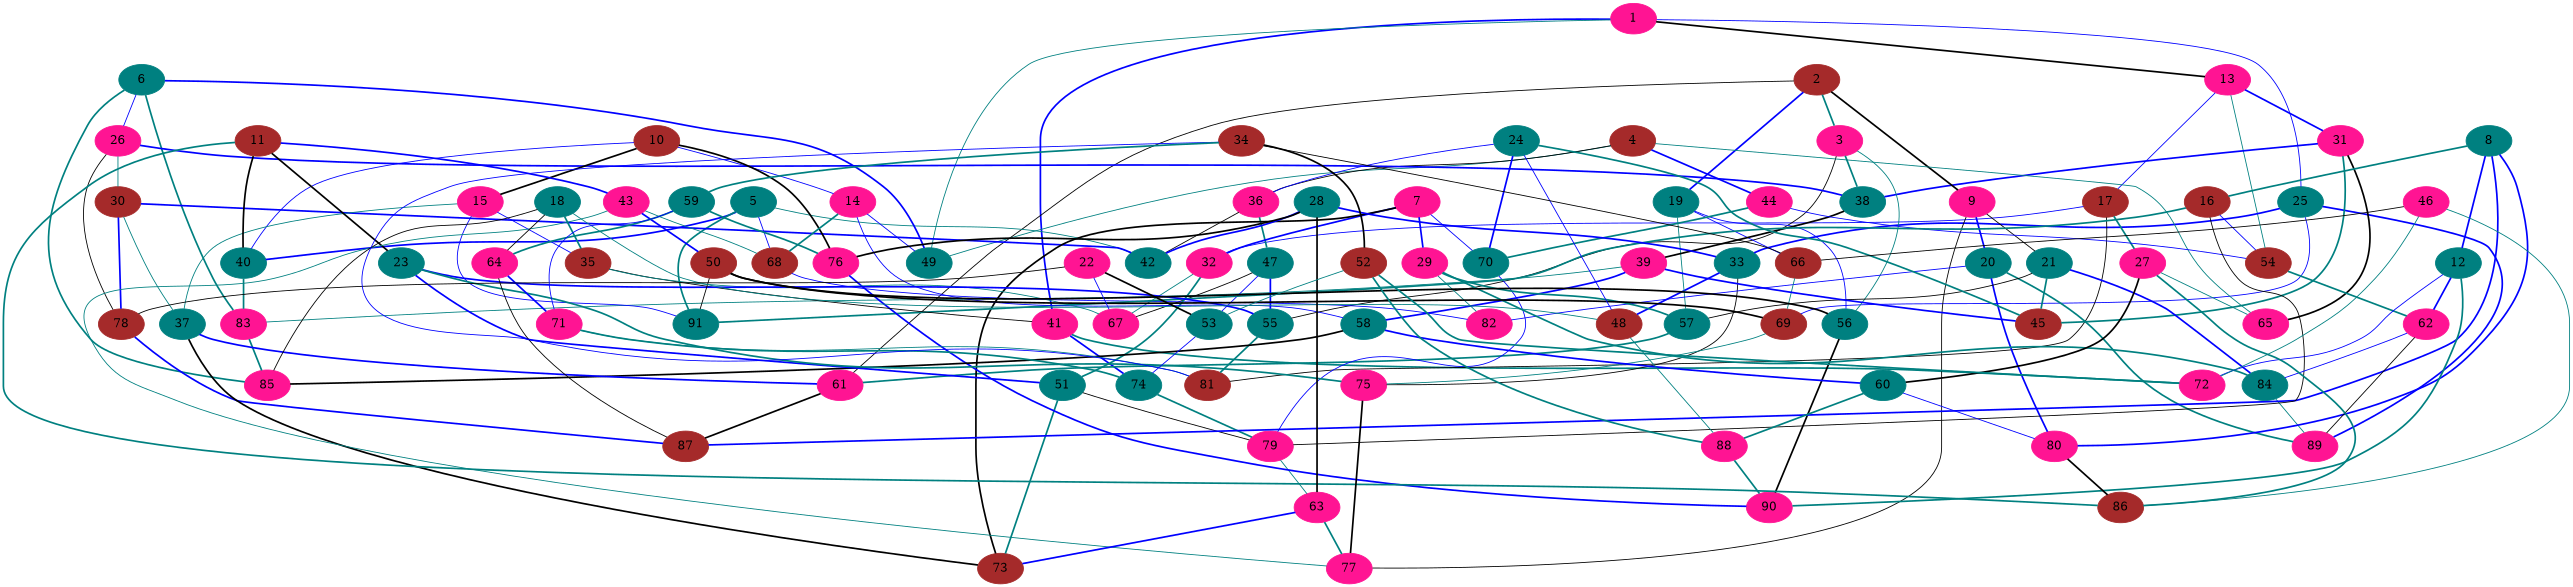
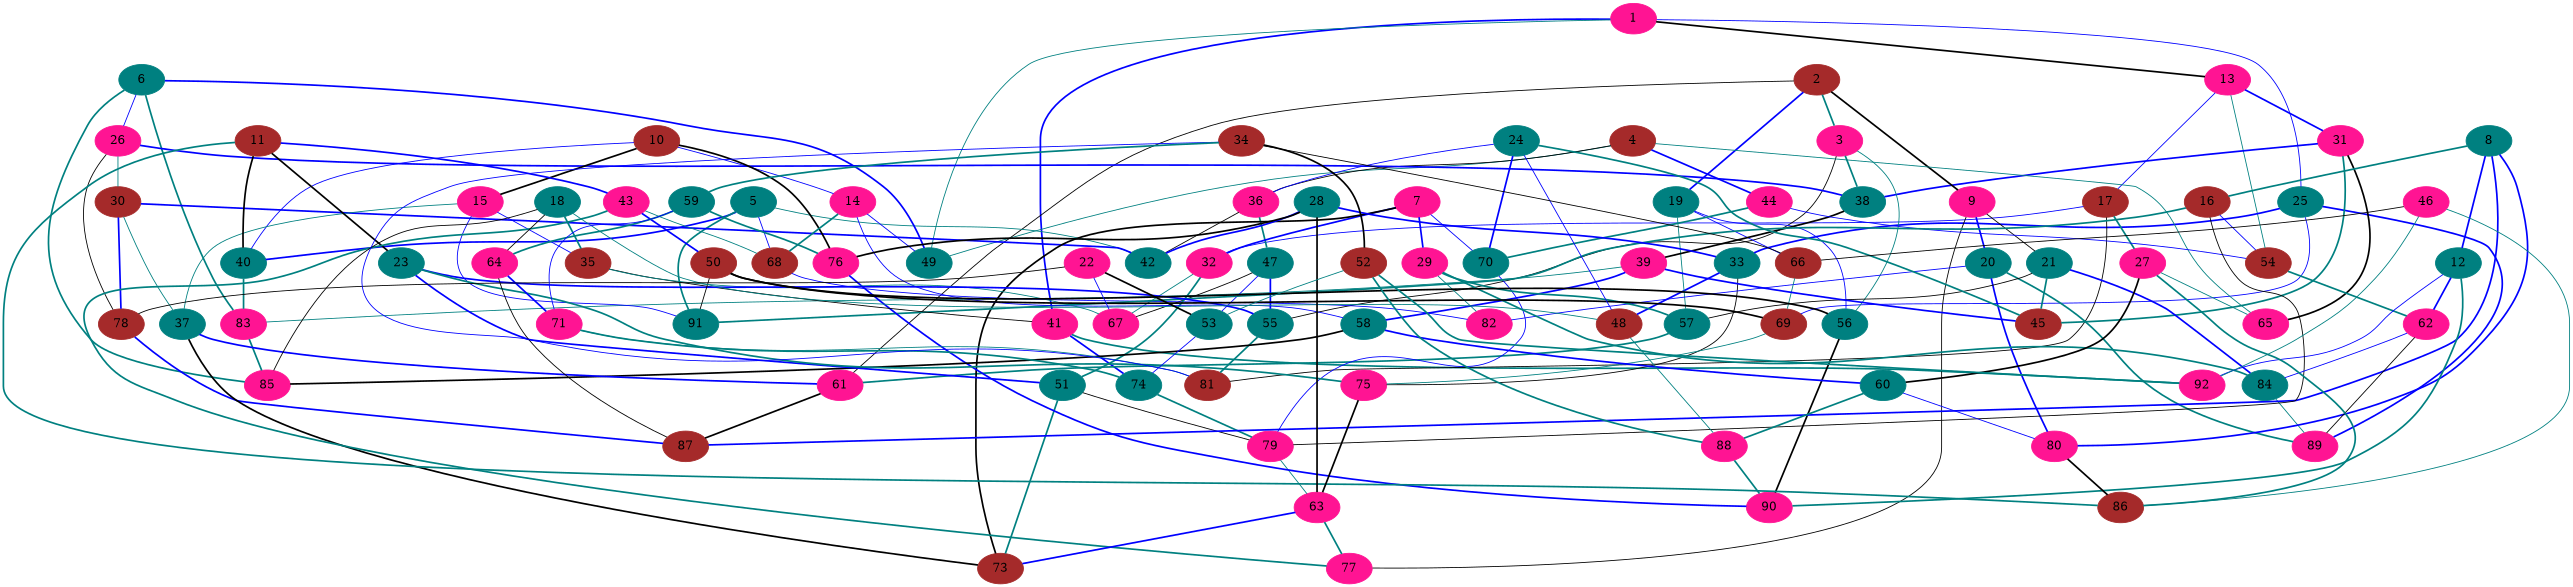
(2202, 385) -> (2202, 385)
(412, 459) -> (412, 459)
(1357, 473) -> (1340, 449)
